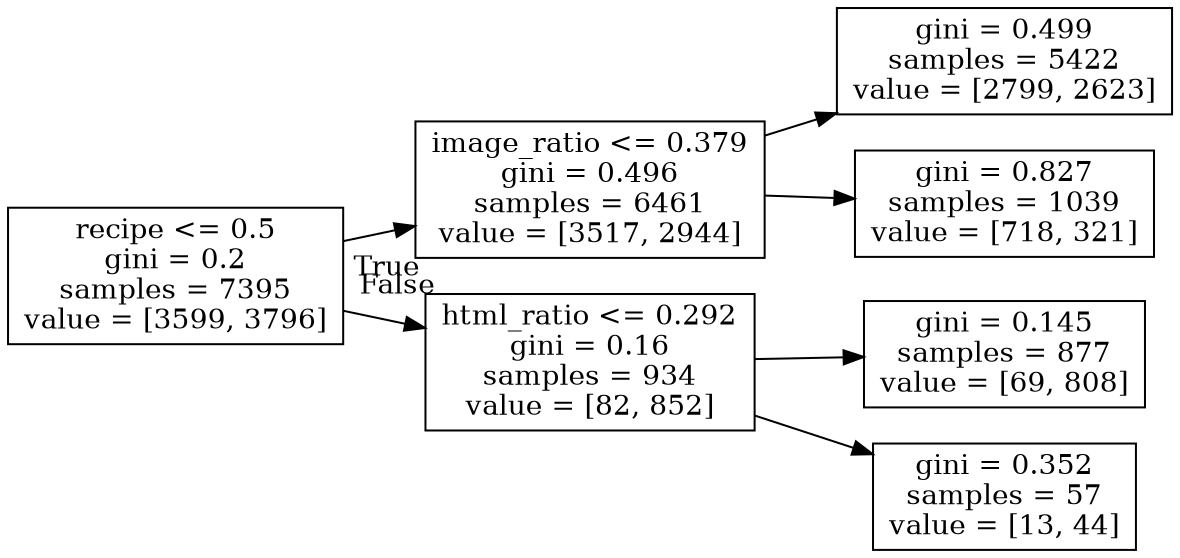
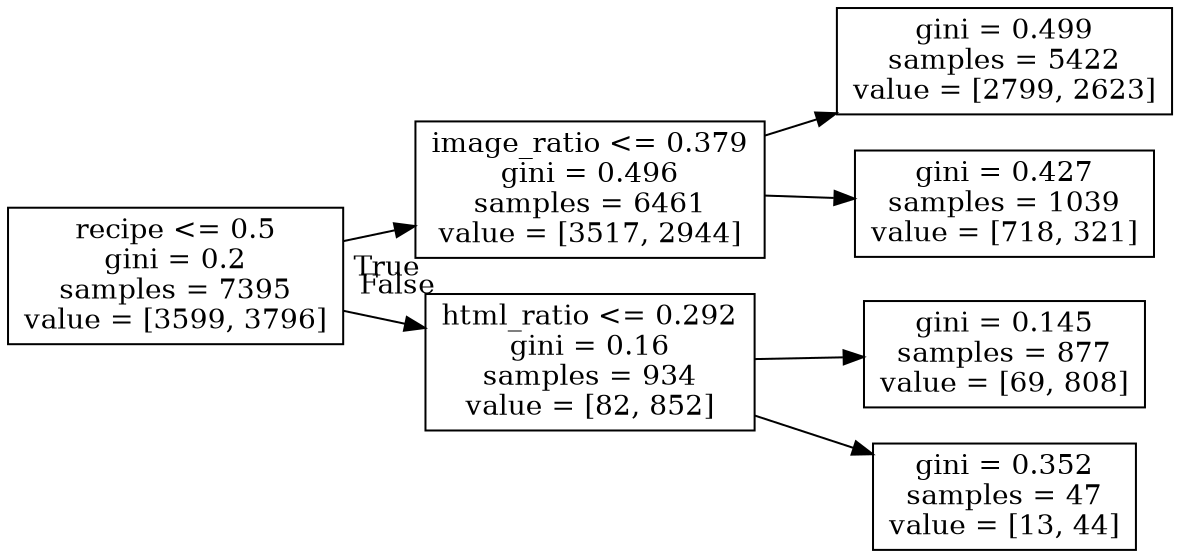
(1004, 204) -> (1004, 204)
(1004, 497) -> (1004, 497)
